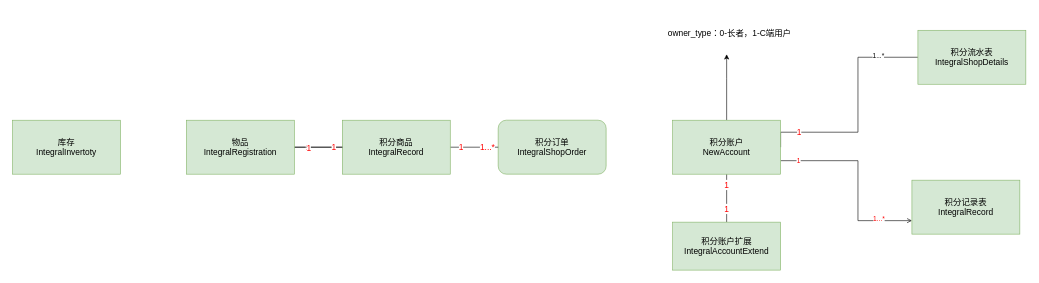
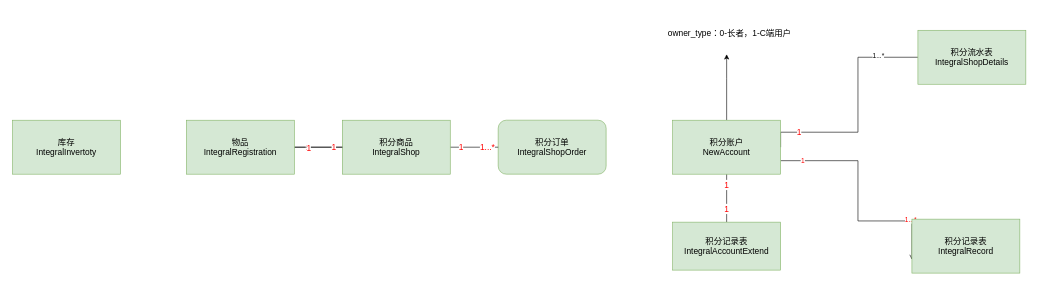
(396, 147) -> (396, 147)
(966, 207) -> (966, 246)
(727, 246) -> (727, 246)
